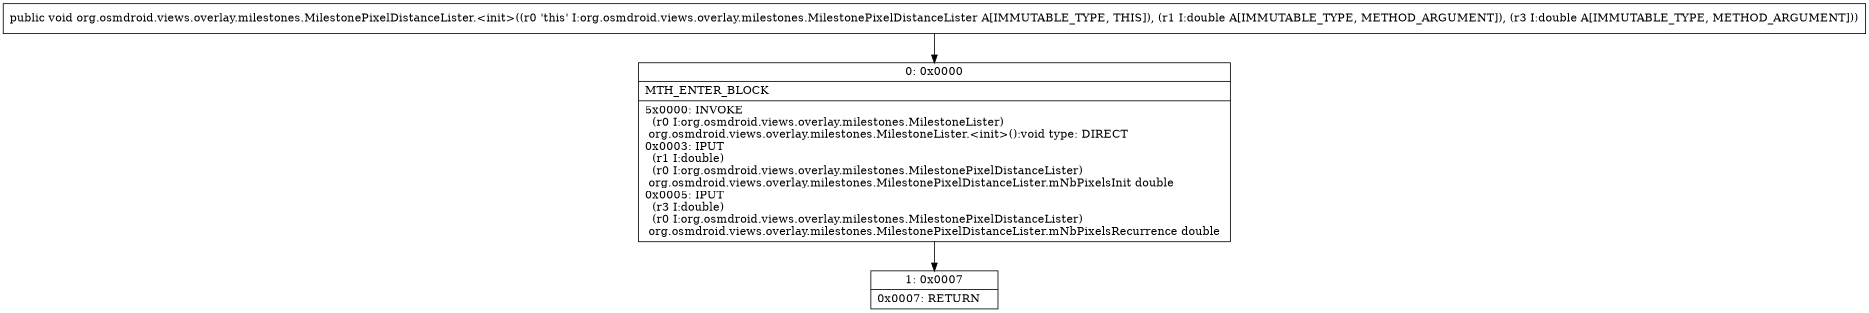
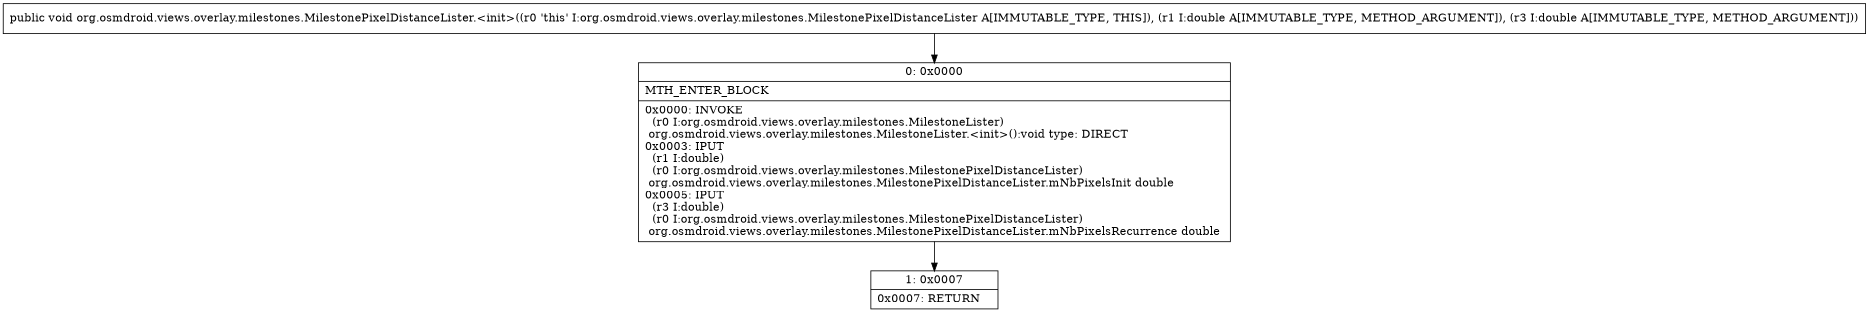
(698, 110) -> (698, 110)
